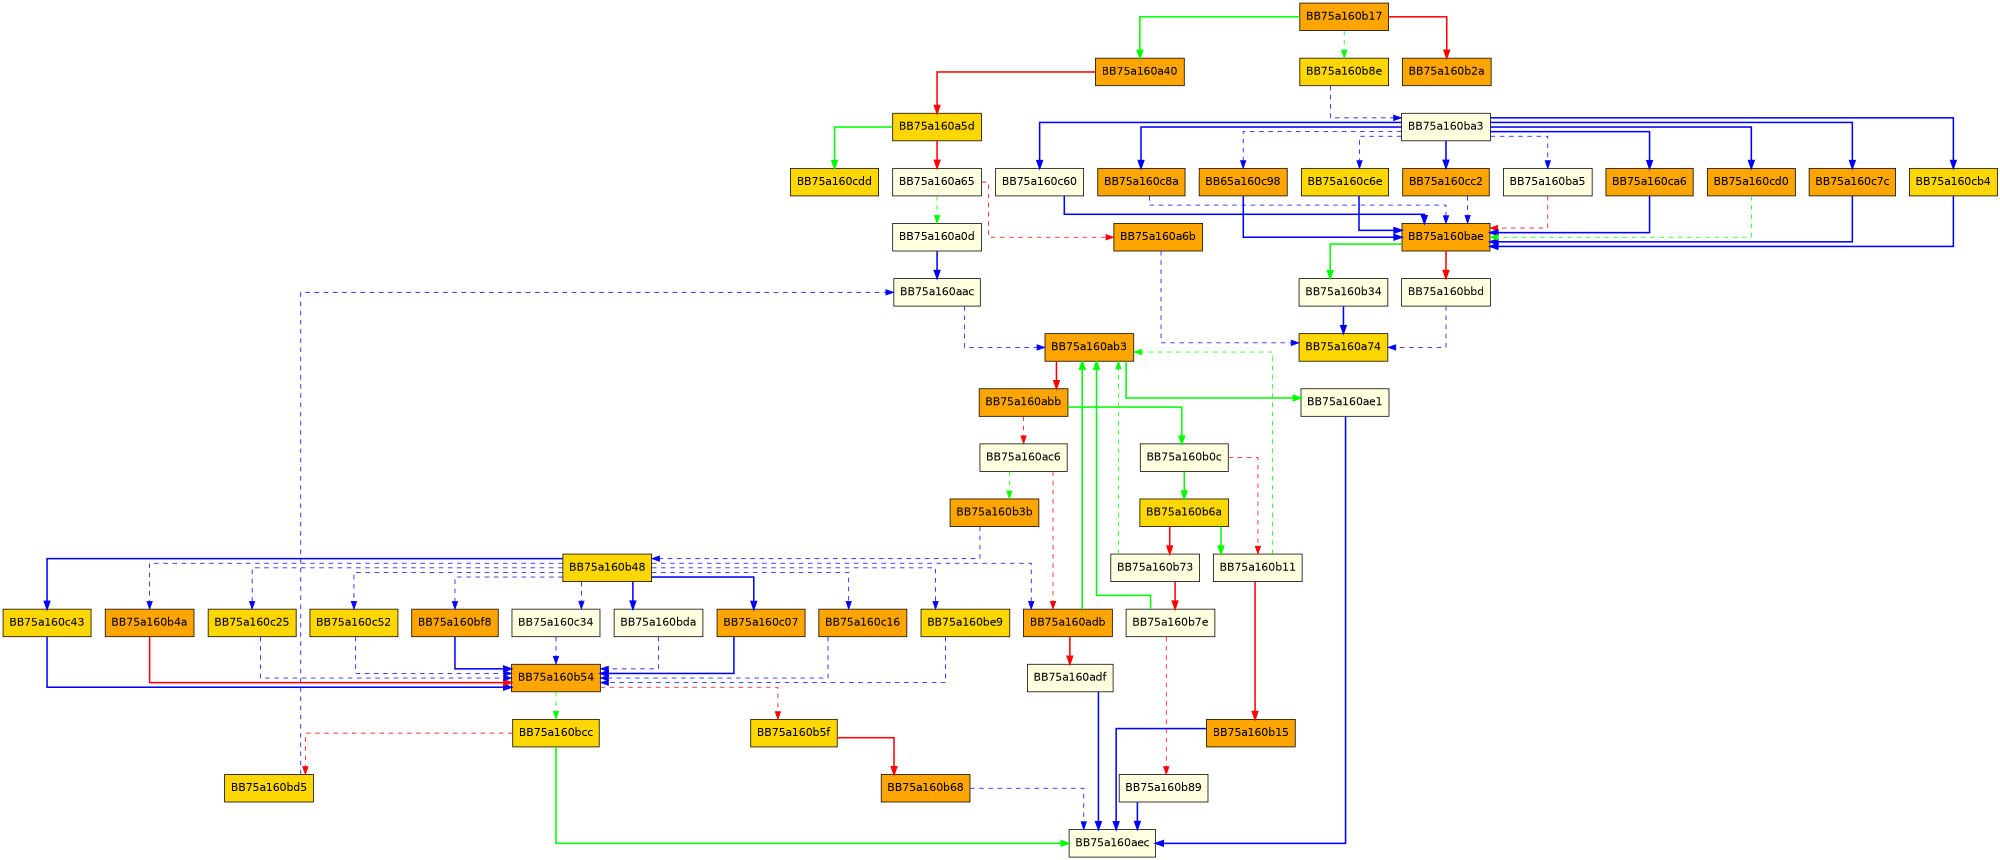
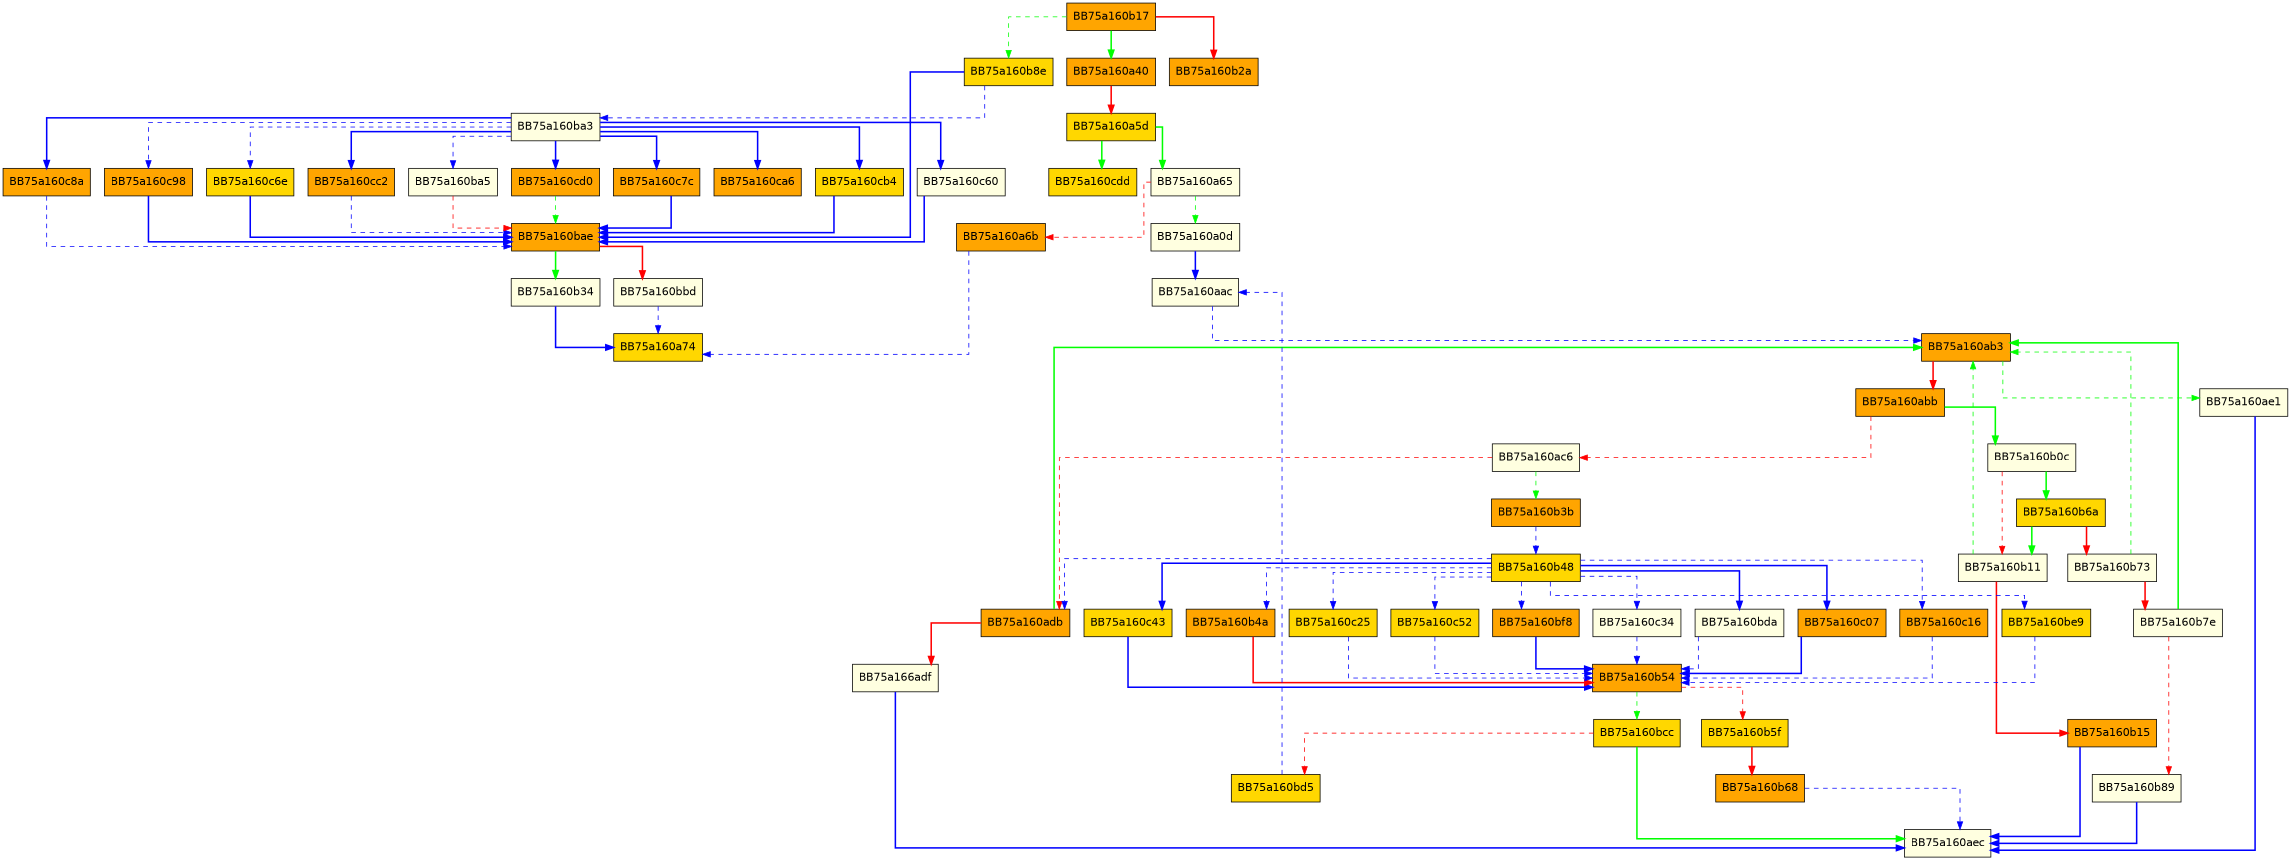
(937, 151) -> (1162, 140)
(1243, 182) -> (148, 182)
(1592, 233) -> (868, 237)
(1191, 398) -> (2079, 398)
(1070, 678) -> (895, 678)
